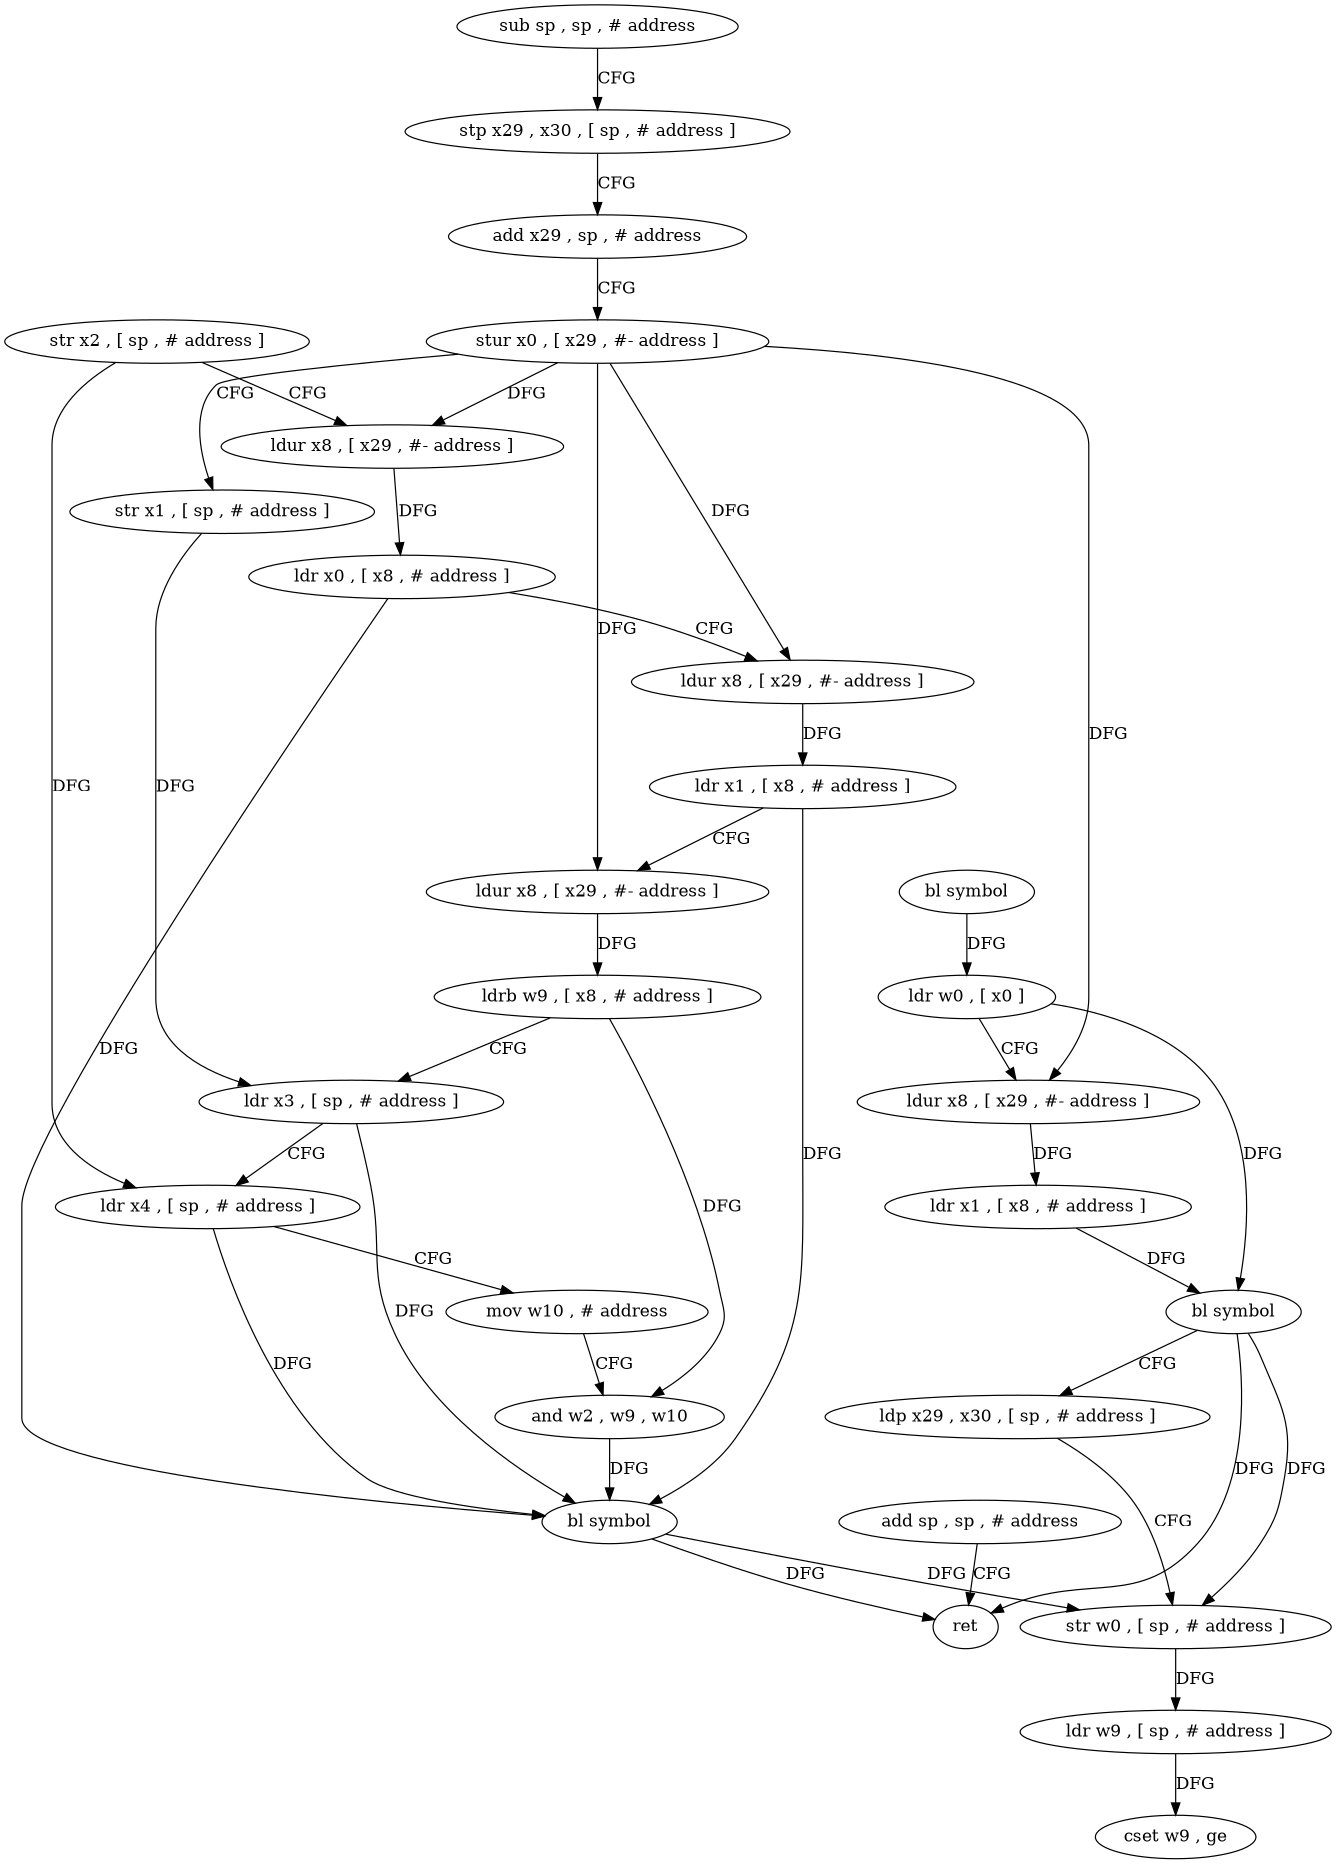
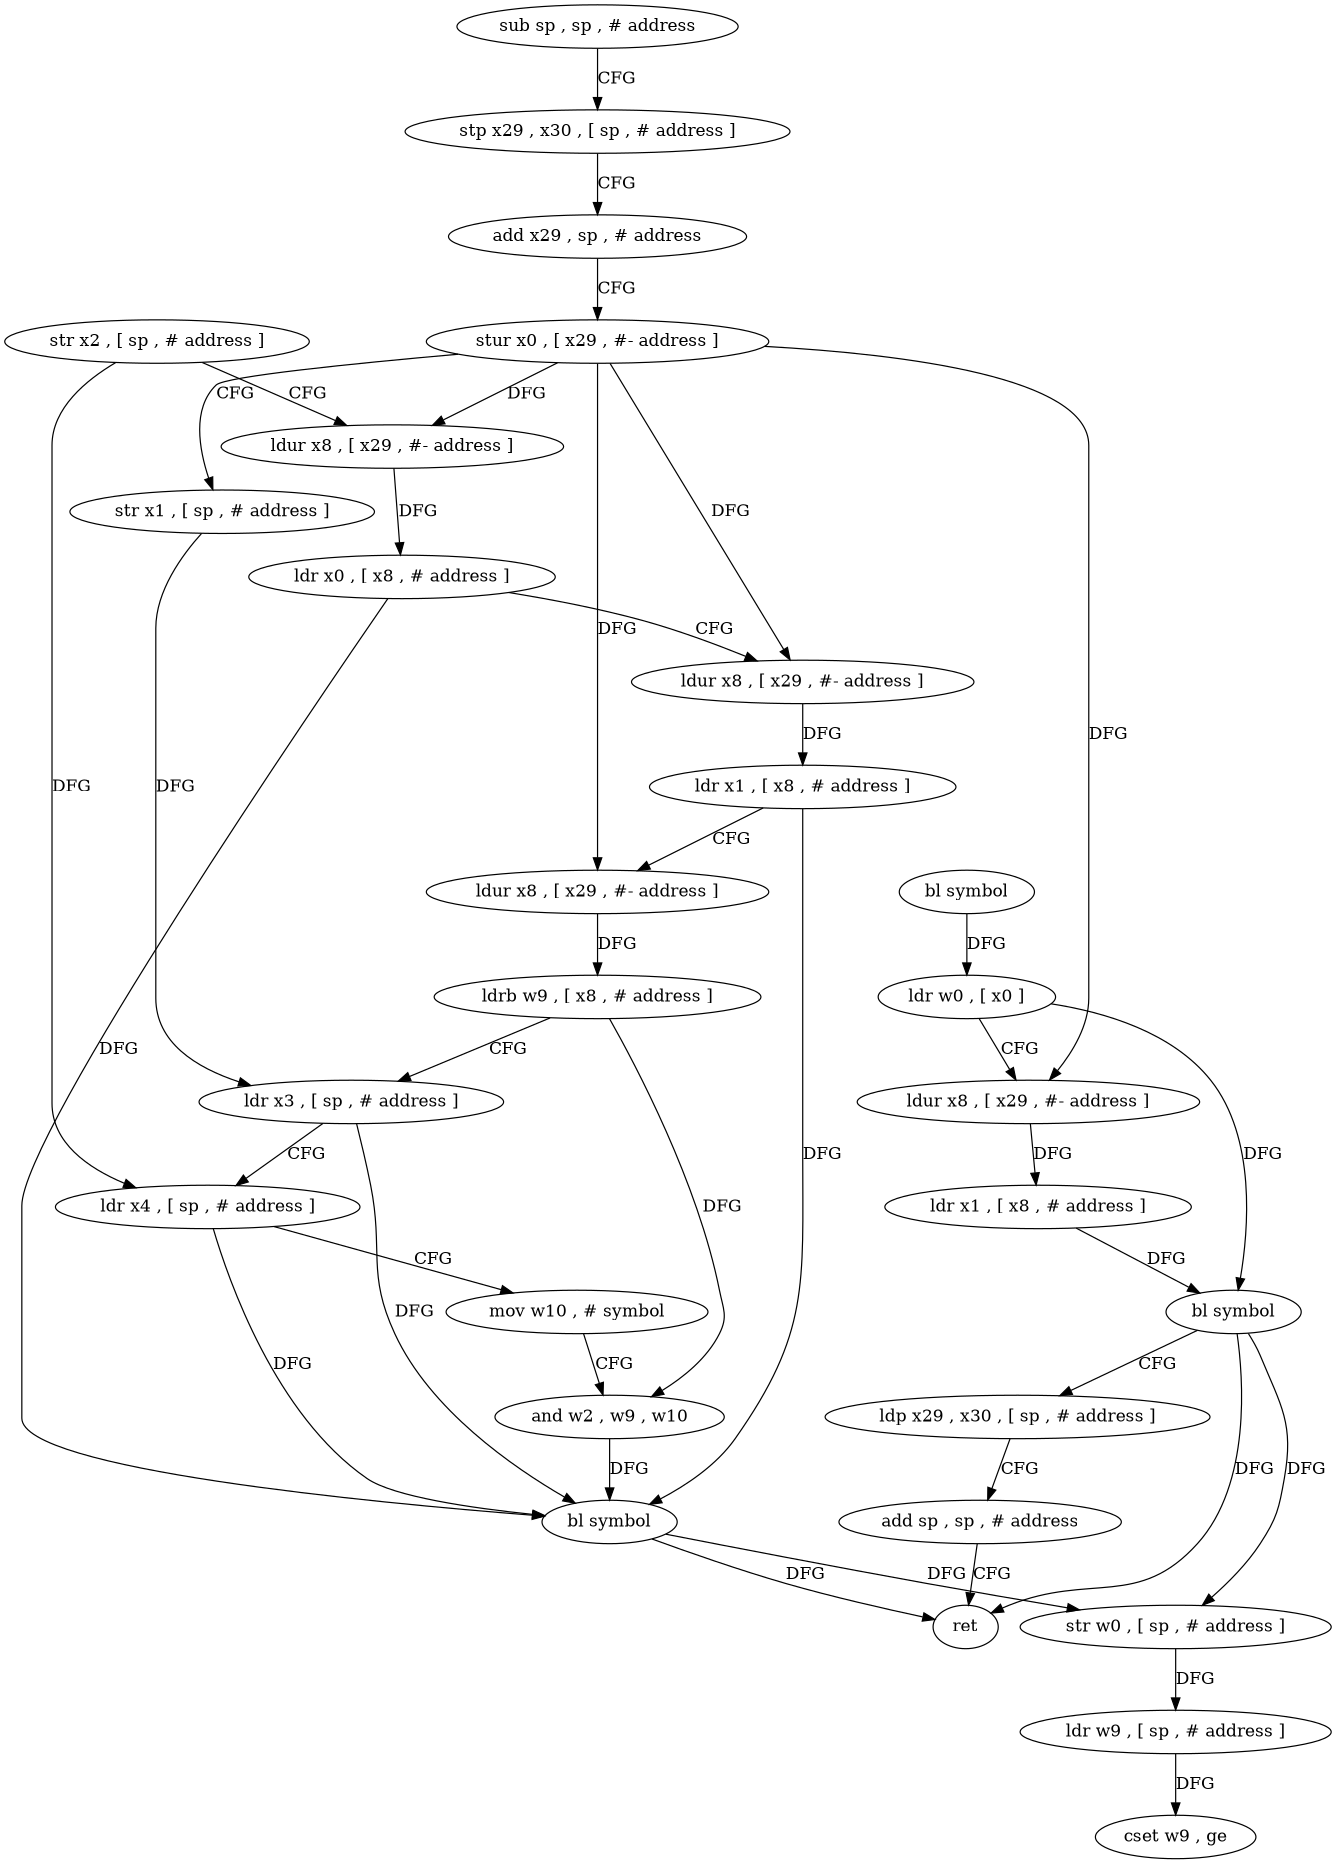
(577, 1312) -> (577, 1312)
(1133, 1502) -> (1001, 1464)
